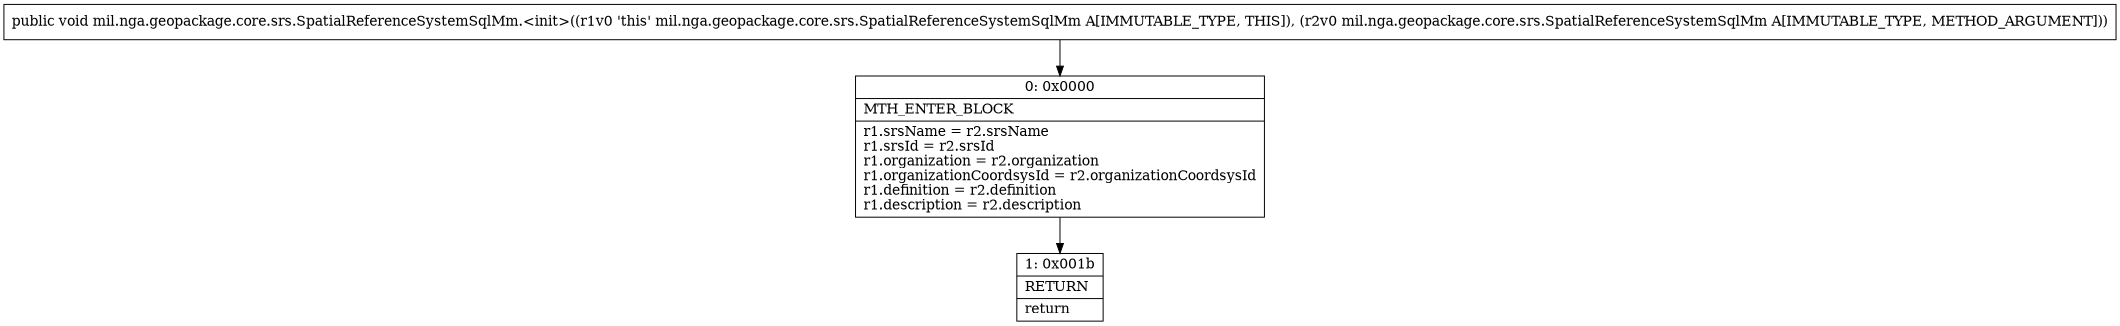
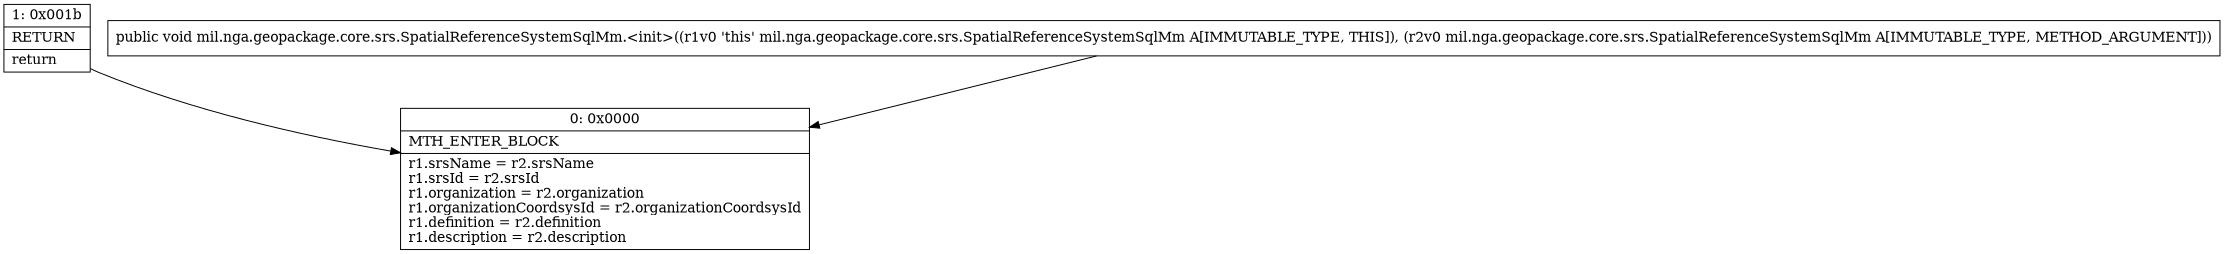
(1060, 230) -> (238, 118)
